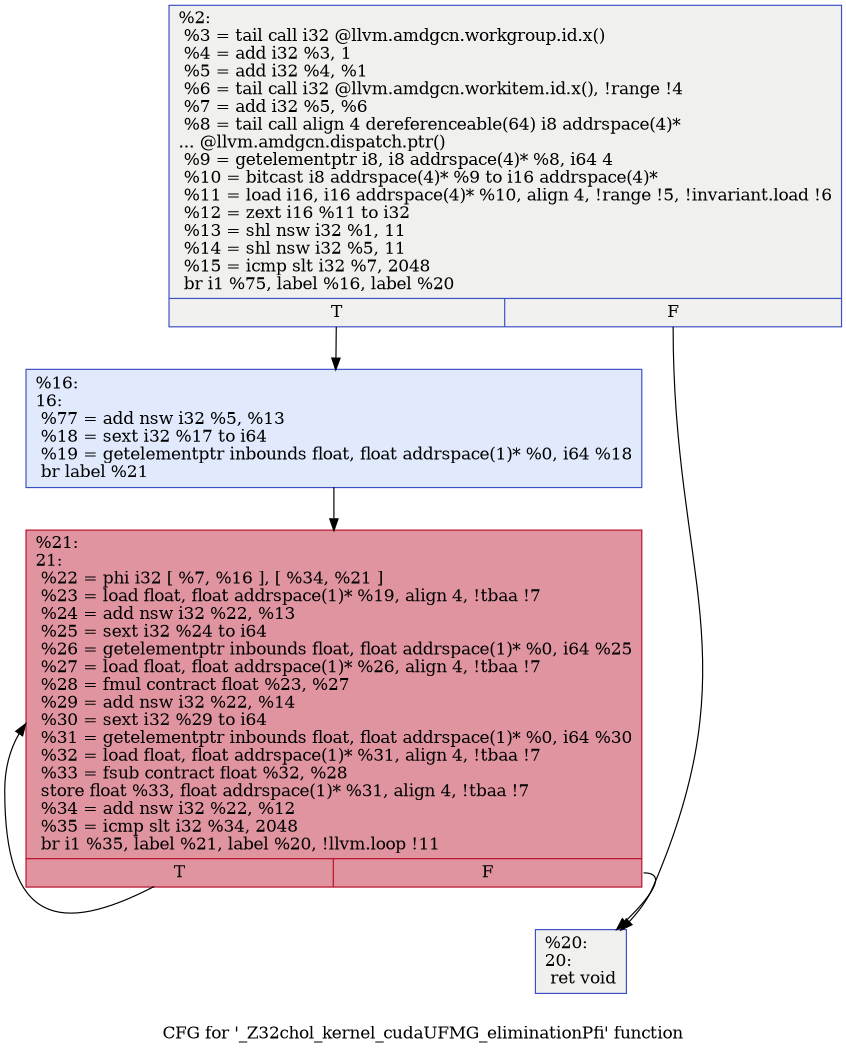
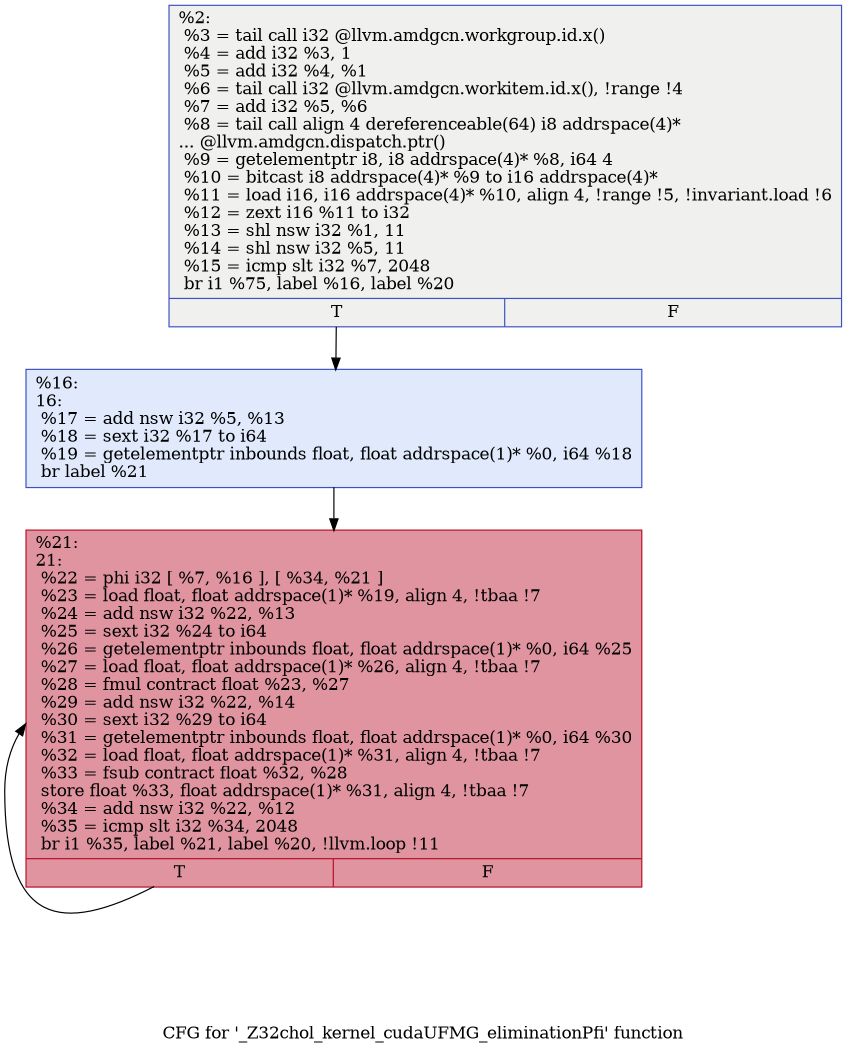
(160, 419) -> (160, 419)
(581, 962) -> none
